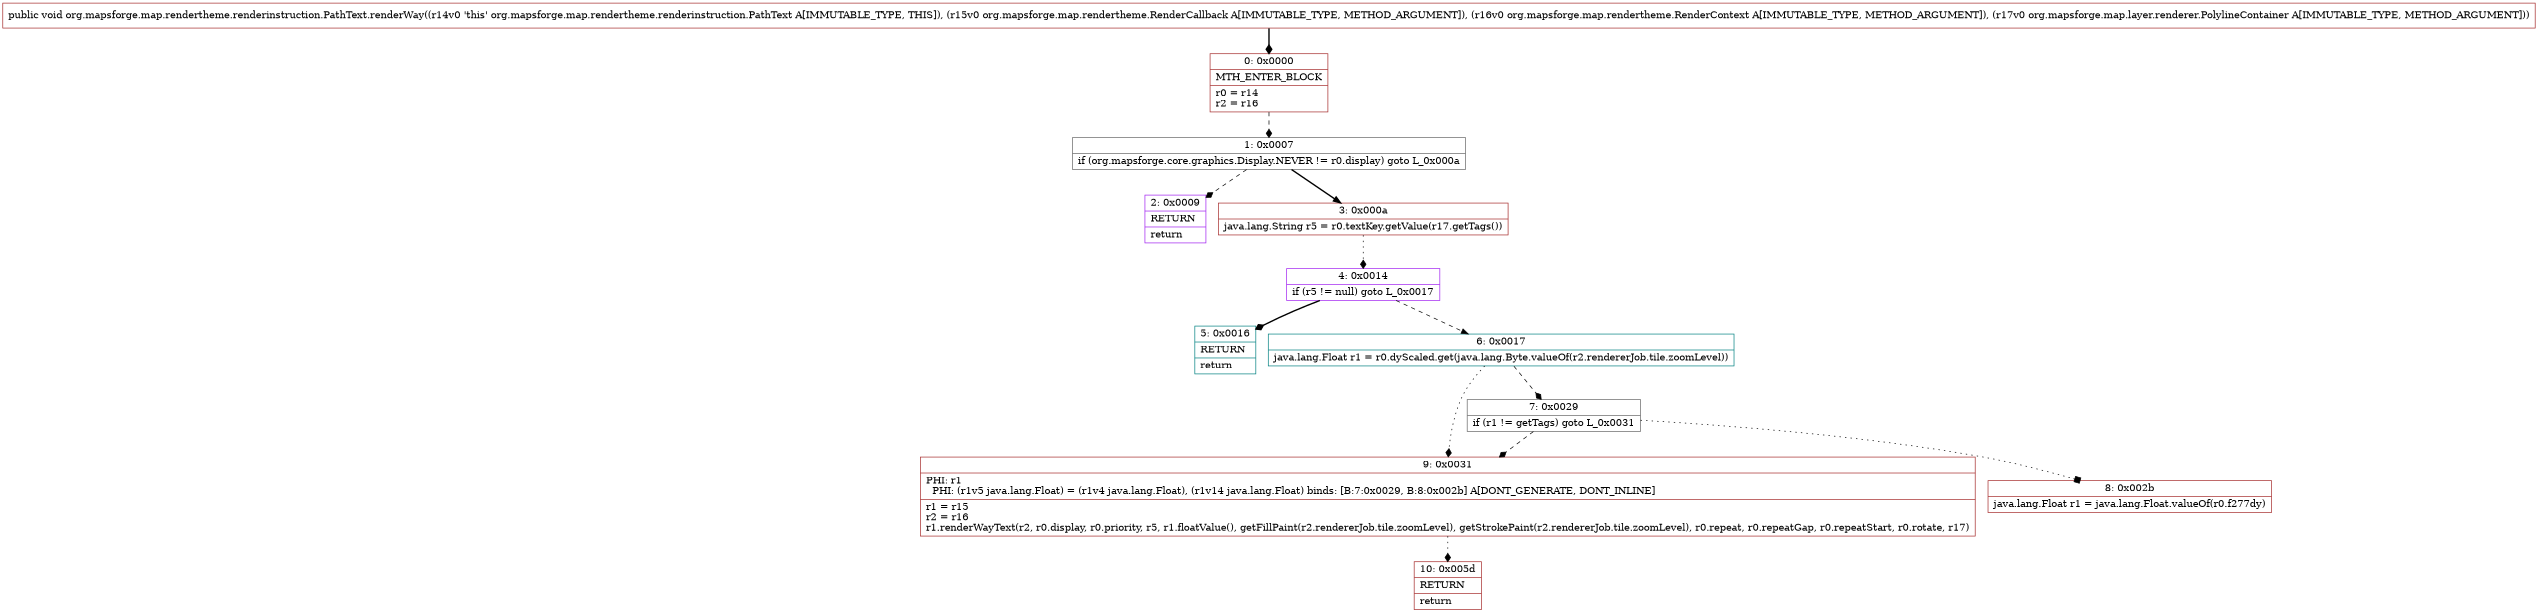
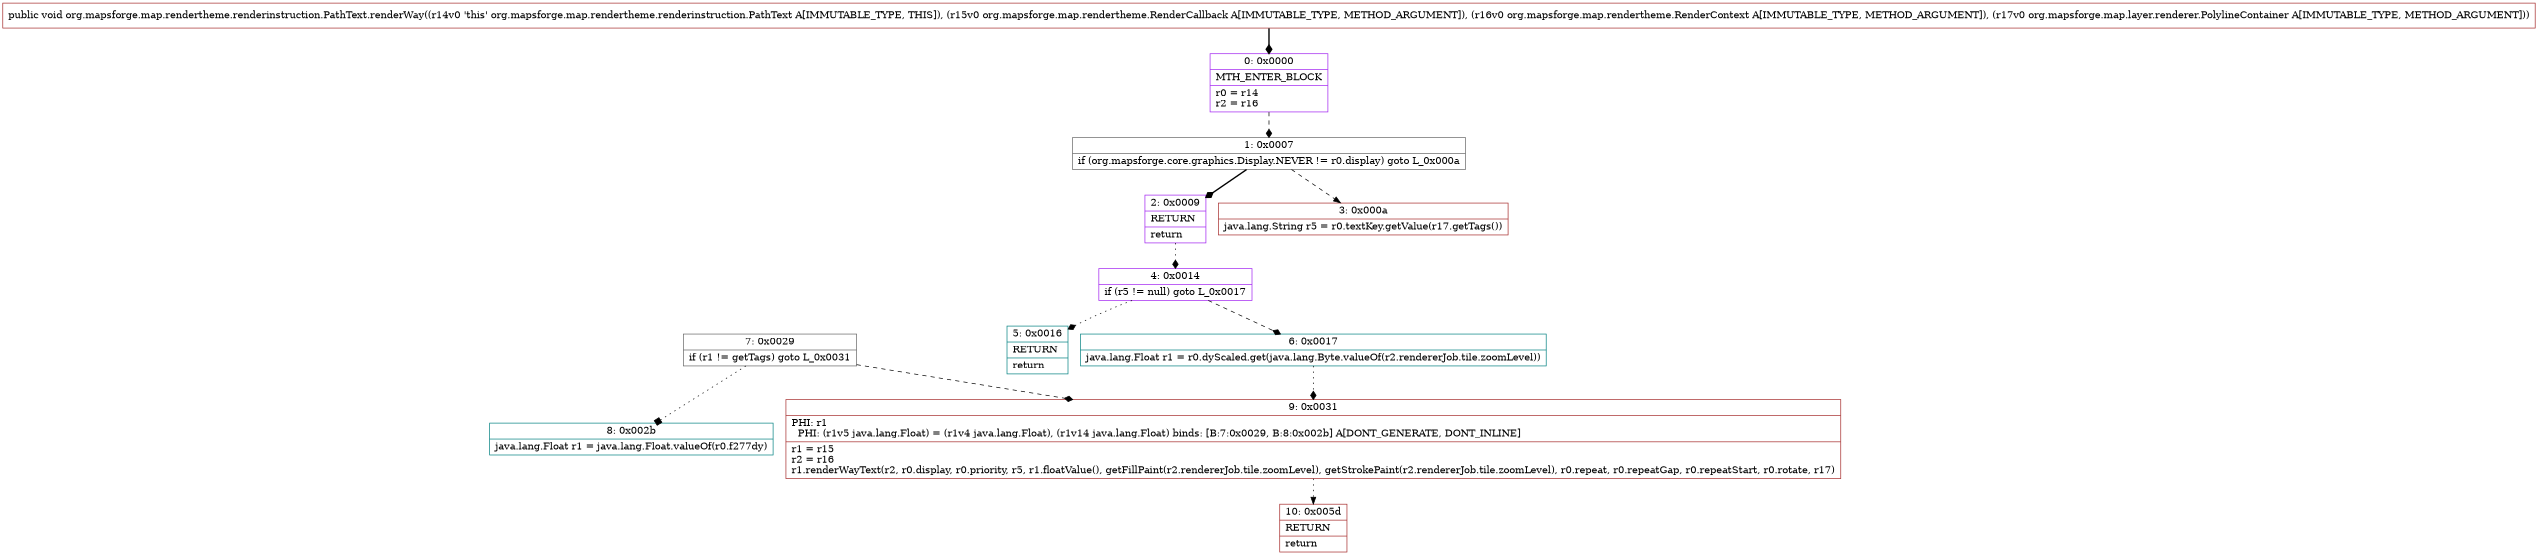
(1269, 83) -> (1269, 83)
(1230, 181) -> (1230, 181)
(1313, 184) -> (1313, 184)
(1363, 248) -> (1175, 252)
(1291, 312) -> (1104, 312)
(1429, 316) -> (1241, 315)
(1525, 380) -> none
(2130, 497) -> (631, 439)
(1448, 545) -> (1313, 488)
